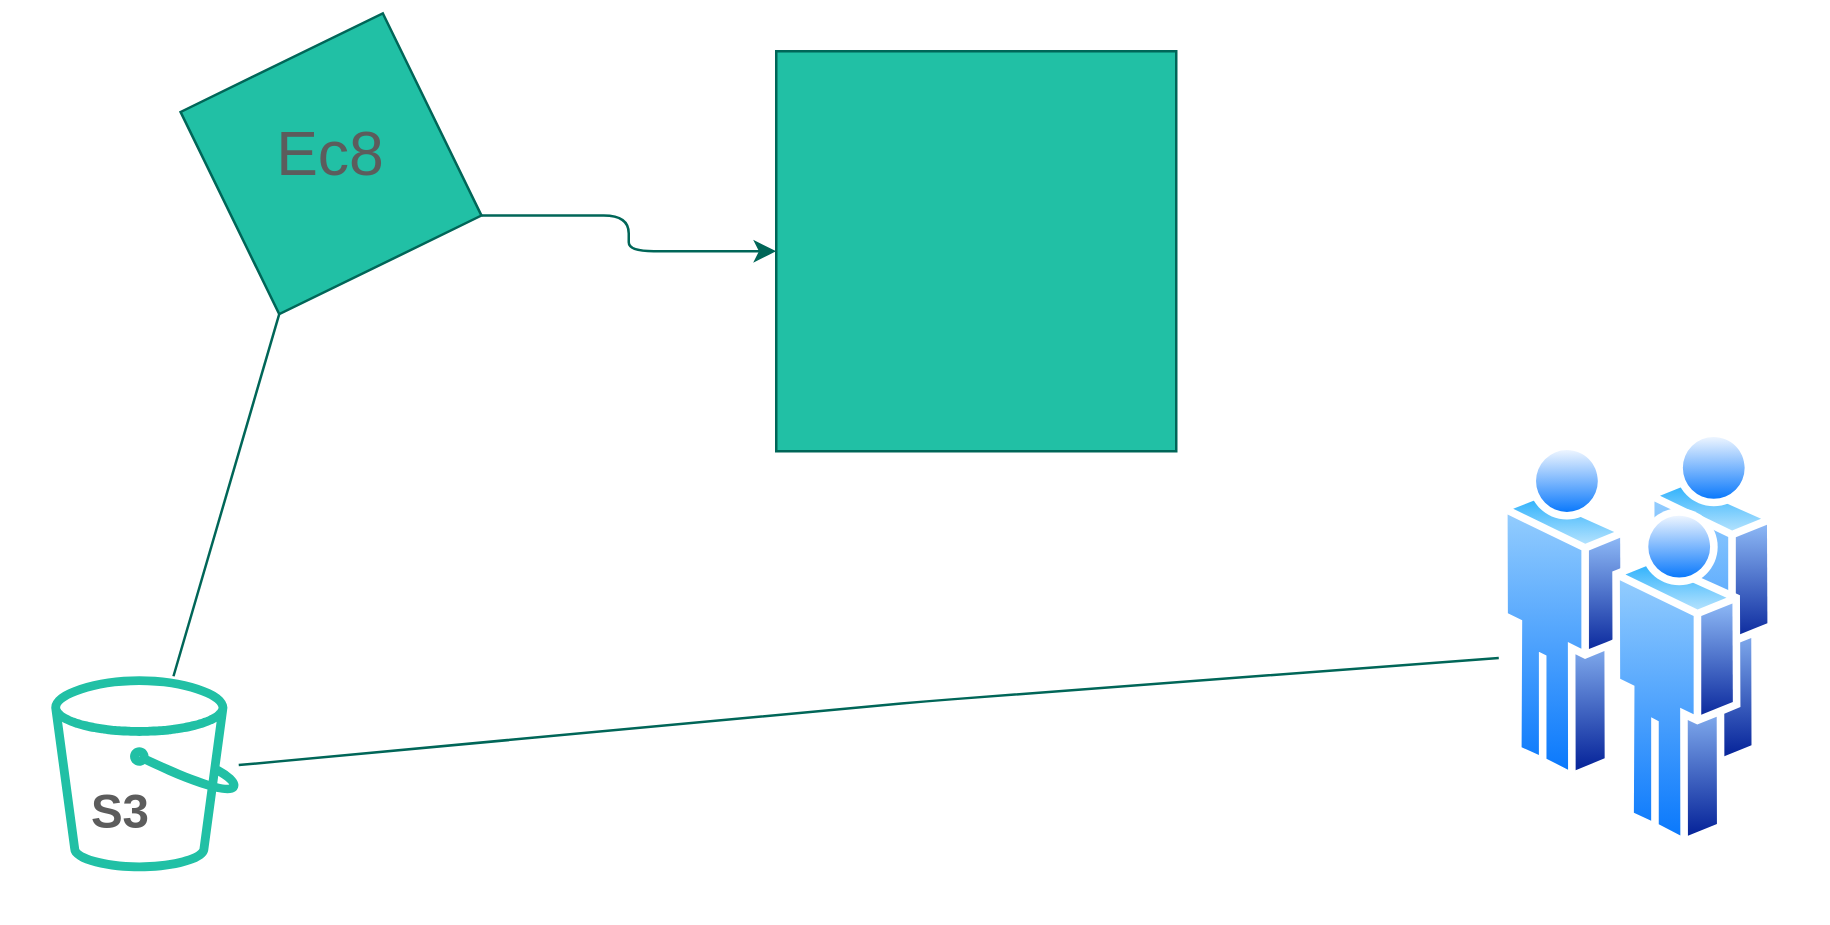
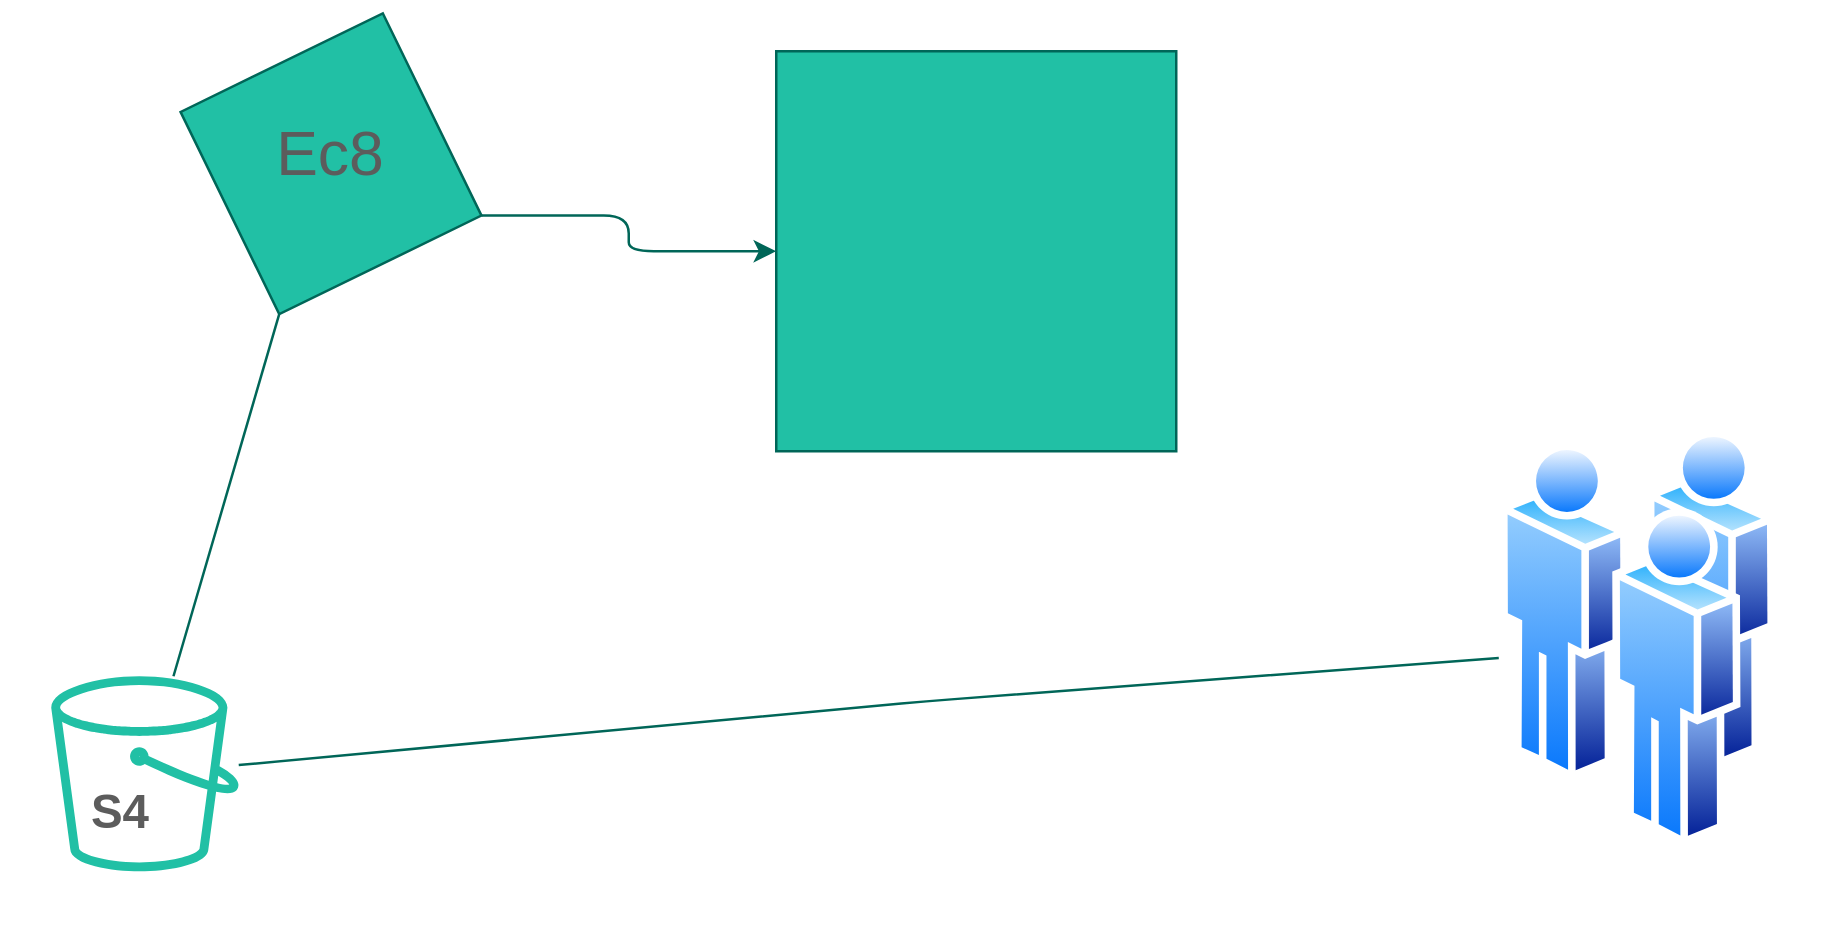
(121, 814) -> (121, 814)
